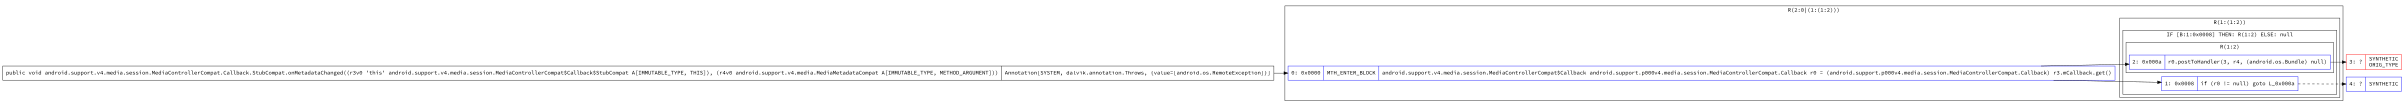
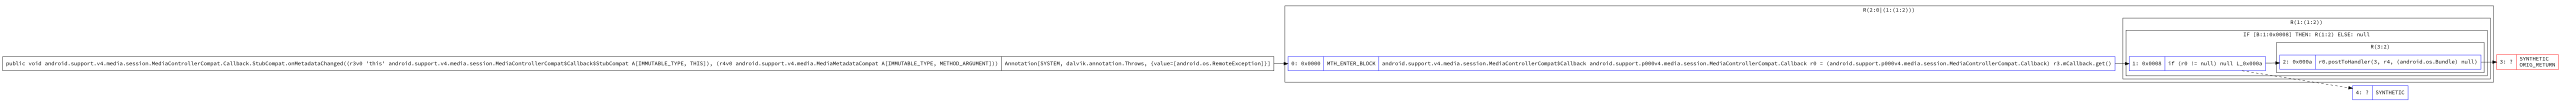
(2230, 47) -> (2380, 47)
(2083, 65) -> (2271, 63)
(2384, 65) -> (2537, 65)
(2248, 84) -> (2215, 63)
